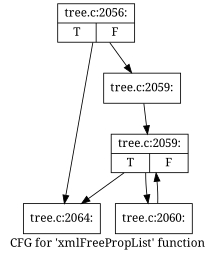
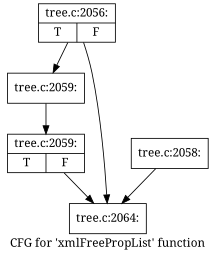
none -> (170, 153)
(154, 219) -> none
